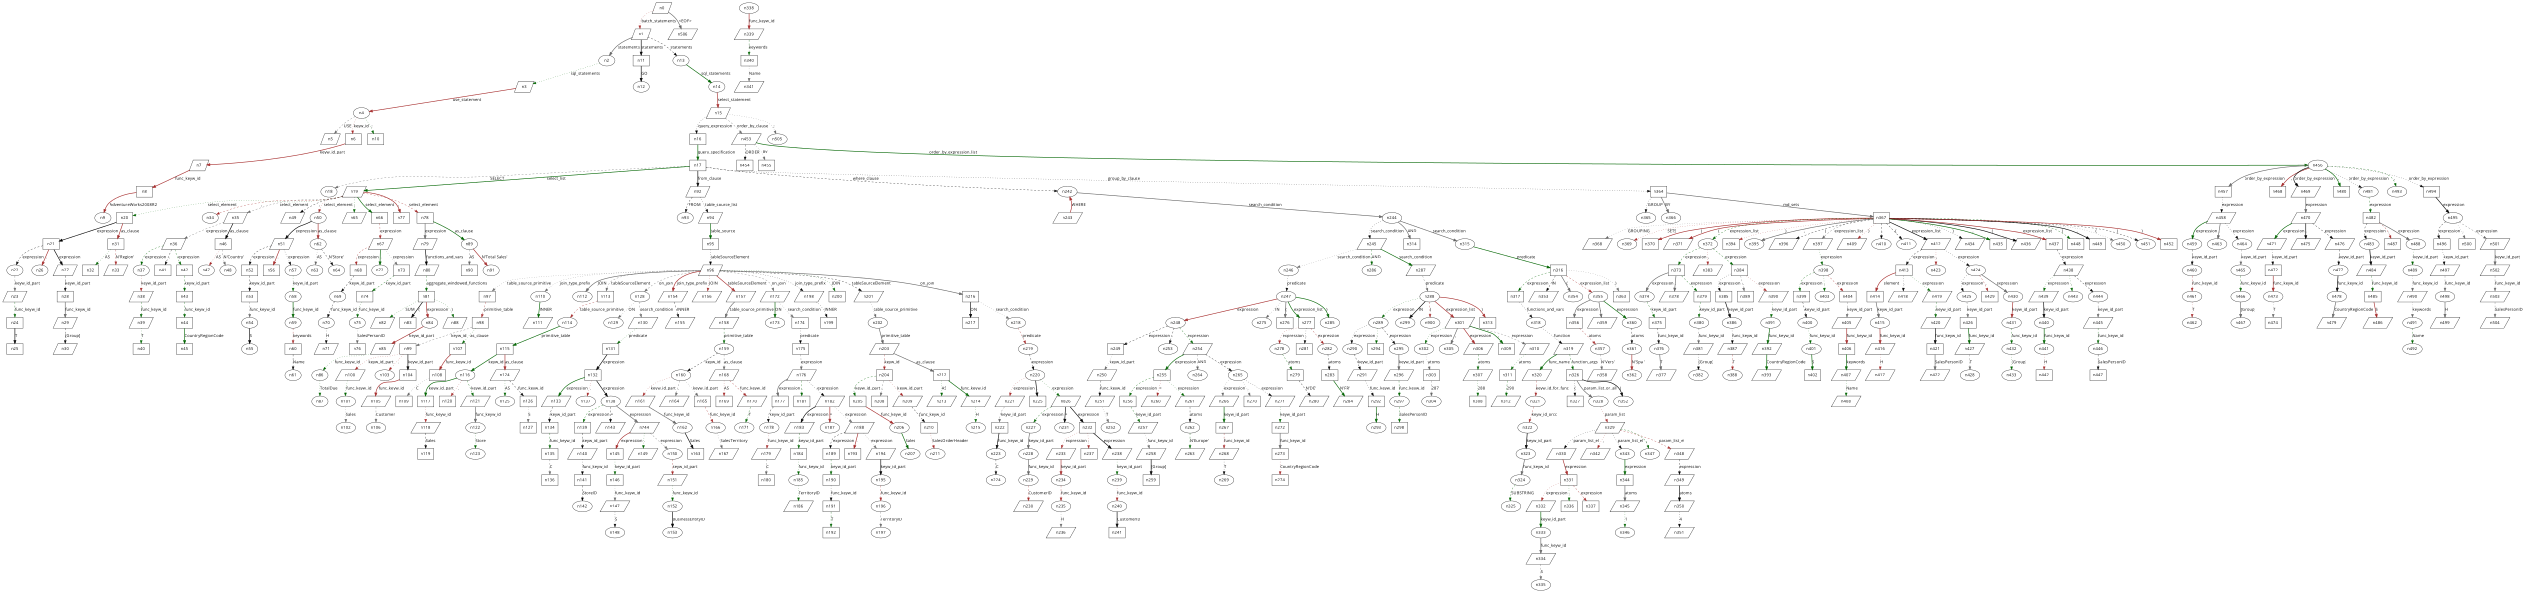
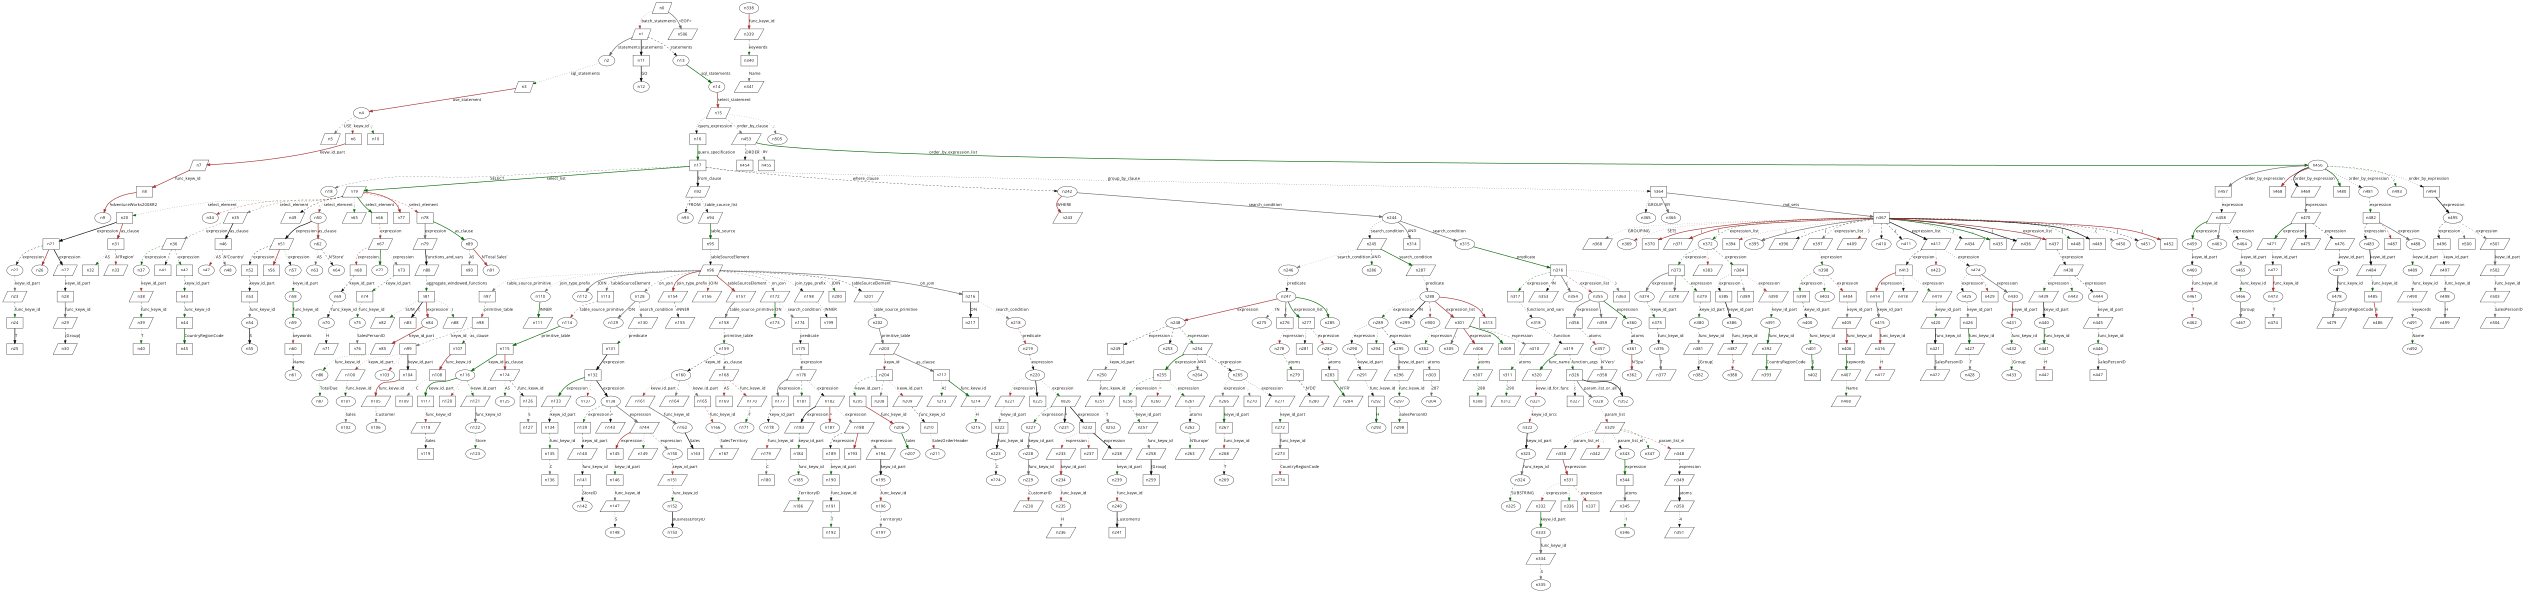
(1072, 206) -> (1057, 203)
(1892, 283) -> (1892, 283)
(628, 309) -> (628, 309)
